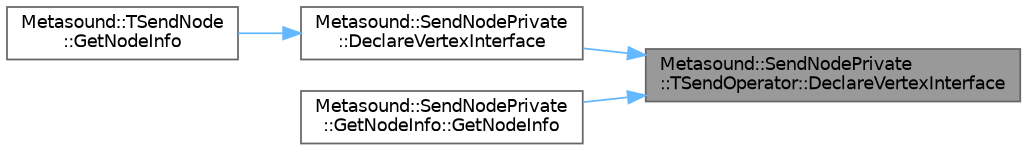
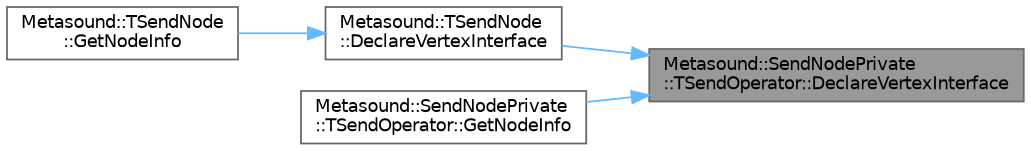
(442, 33) -> (444, 33)
(442, 117) -> (444, 117)
